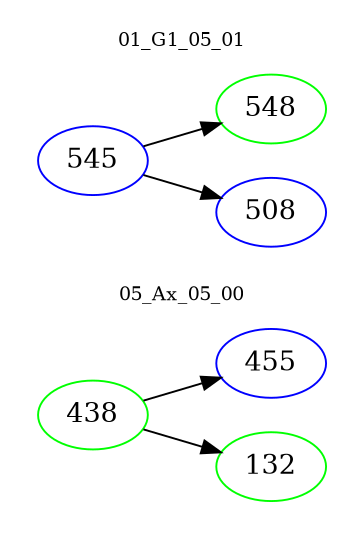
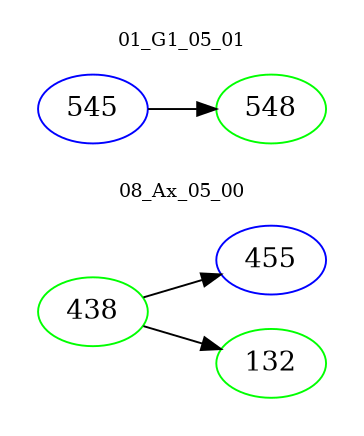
(271, 212) -> none
(182, 295) -> (182, 192)
